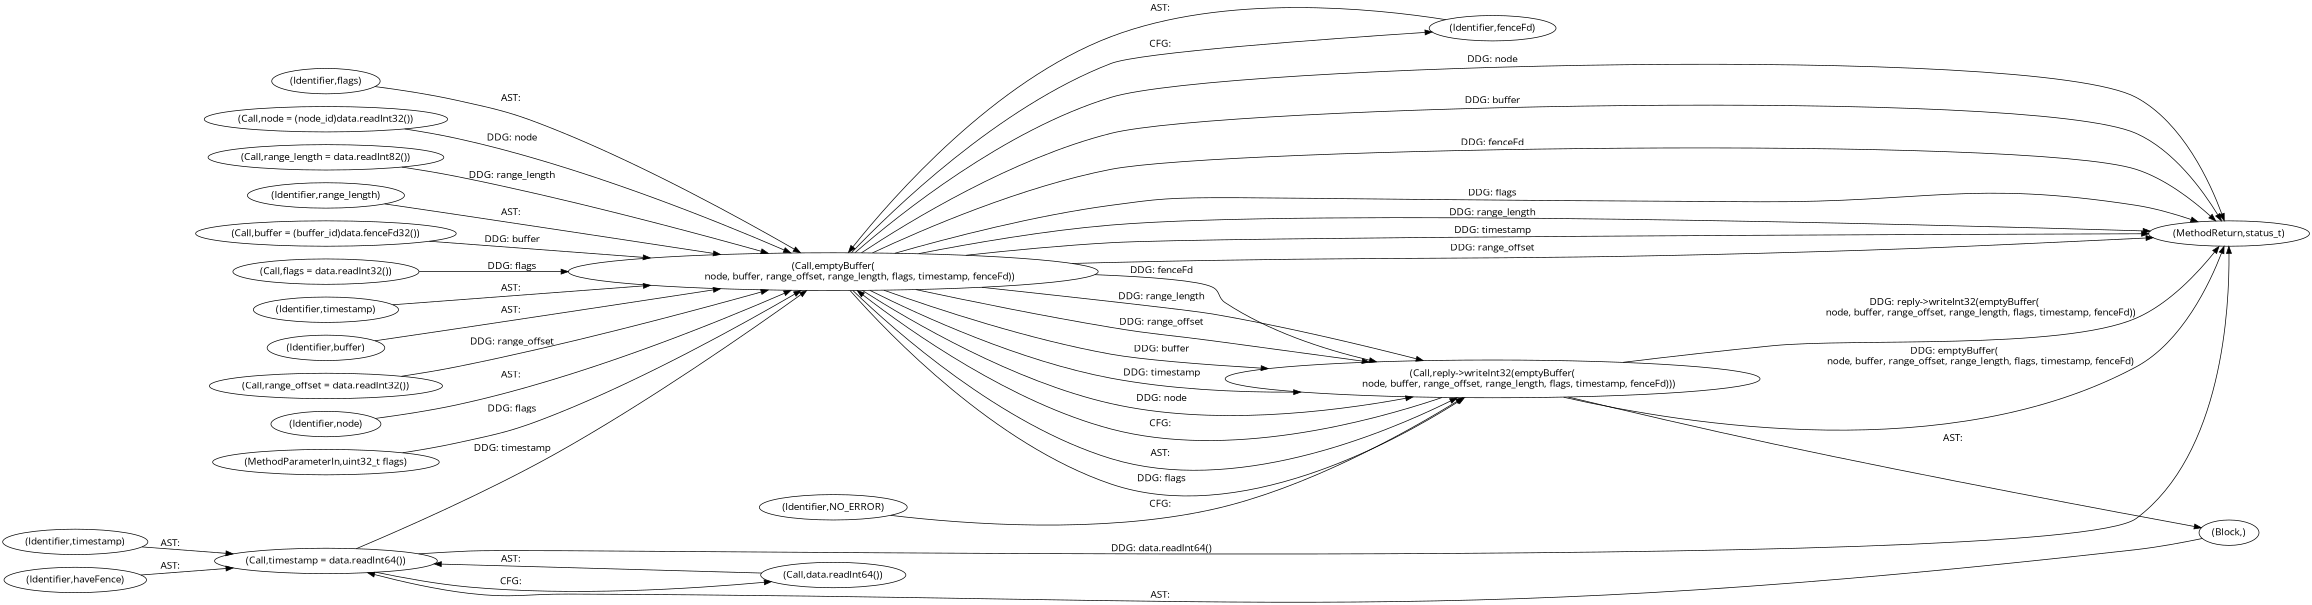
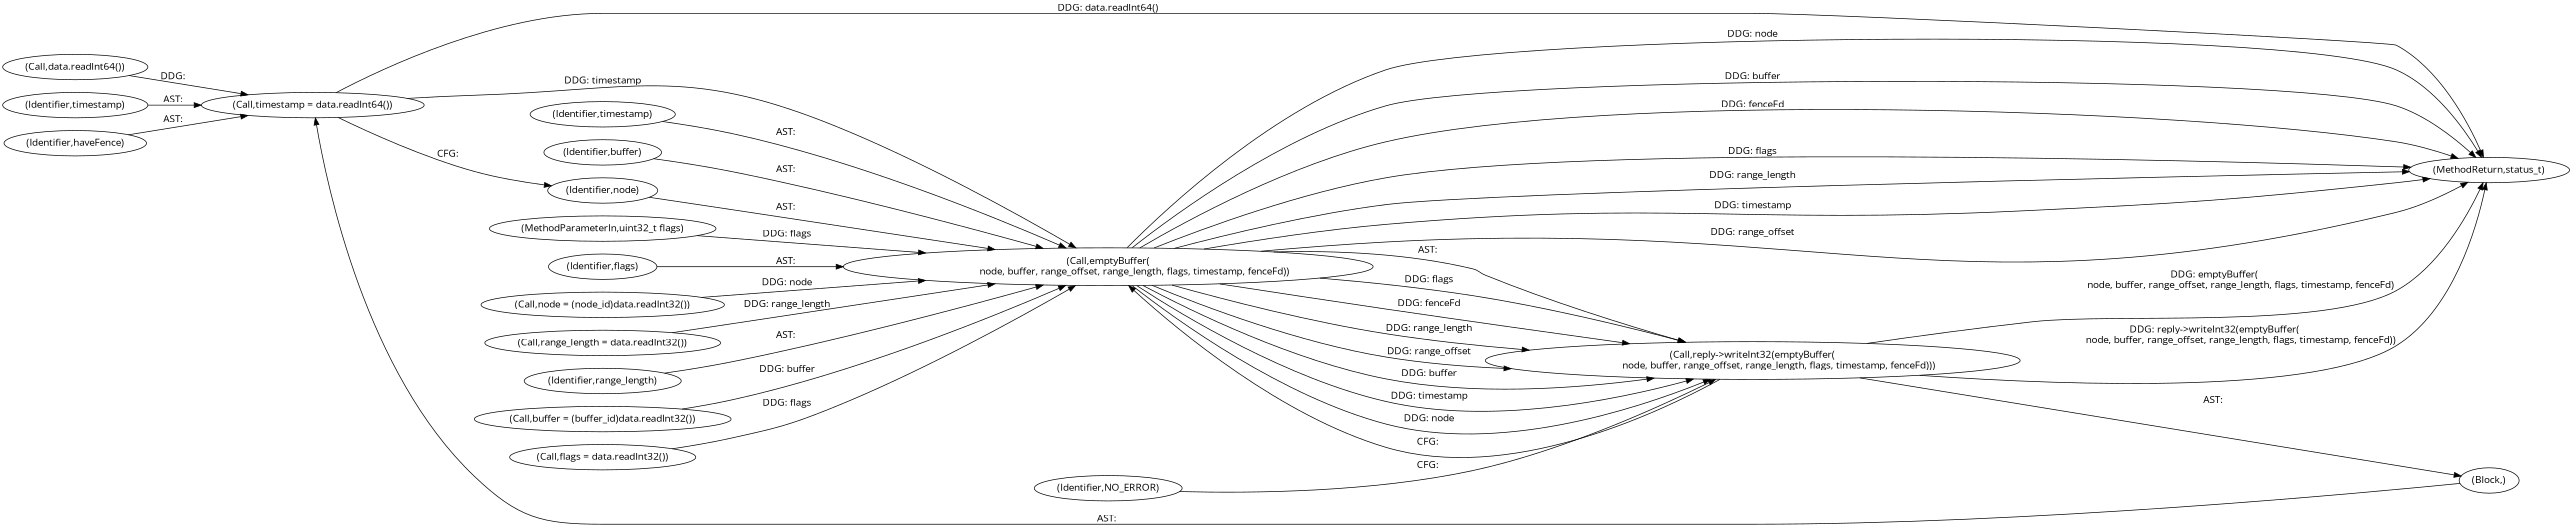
(1493, 28) -> none
(326, 157) -> (603, 343)
(326, 234) -> (603, 419)
(326, 386) -> none
(512, 559) -> (175, 77)
(531, 591) -> (438, 160)
